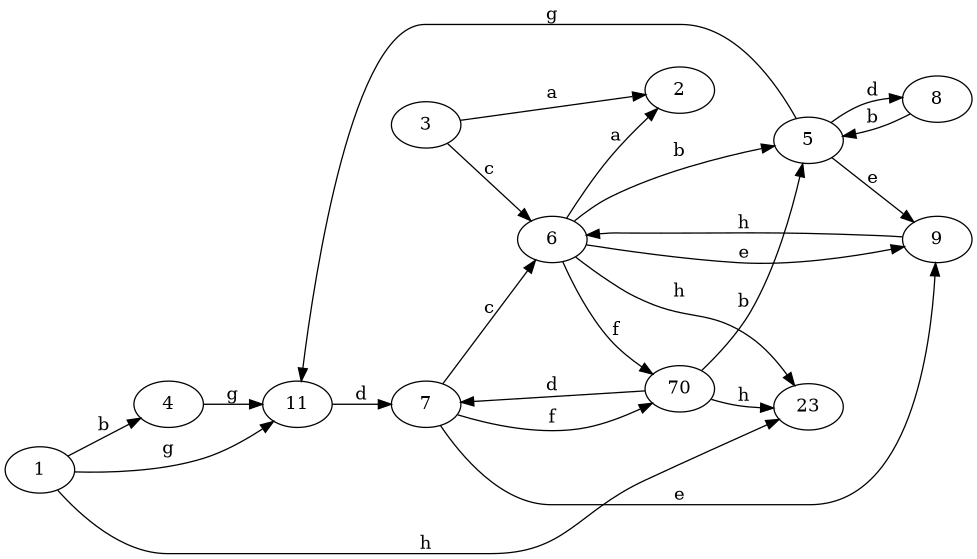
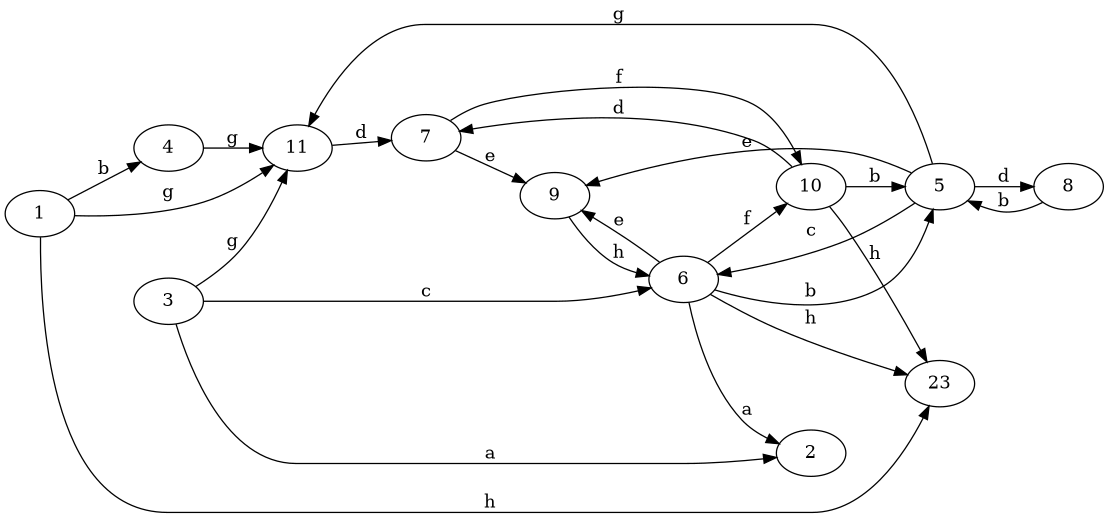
none -> (247, 241)
(485, 327) -> (827, 248)
(680, 389) -> (811, 187)
